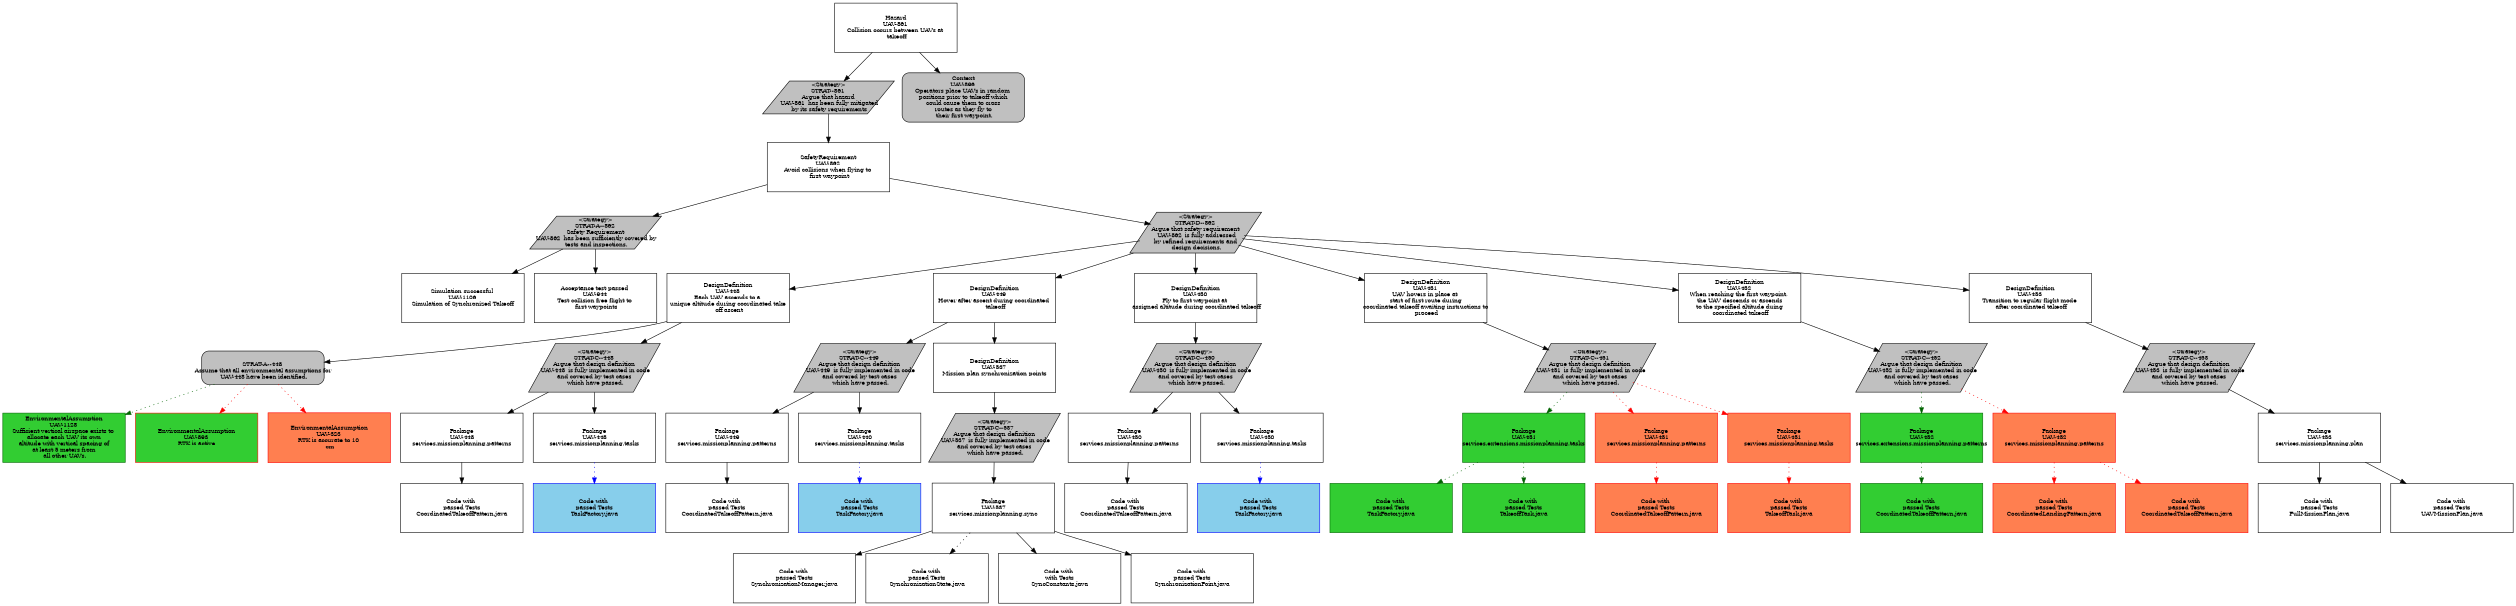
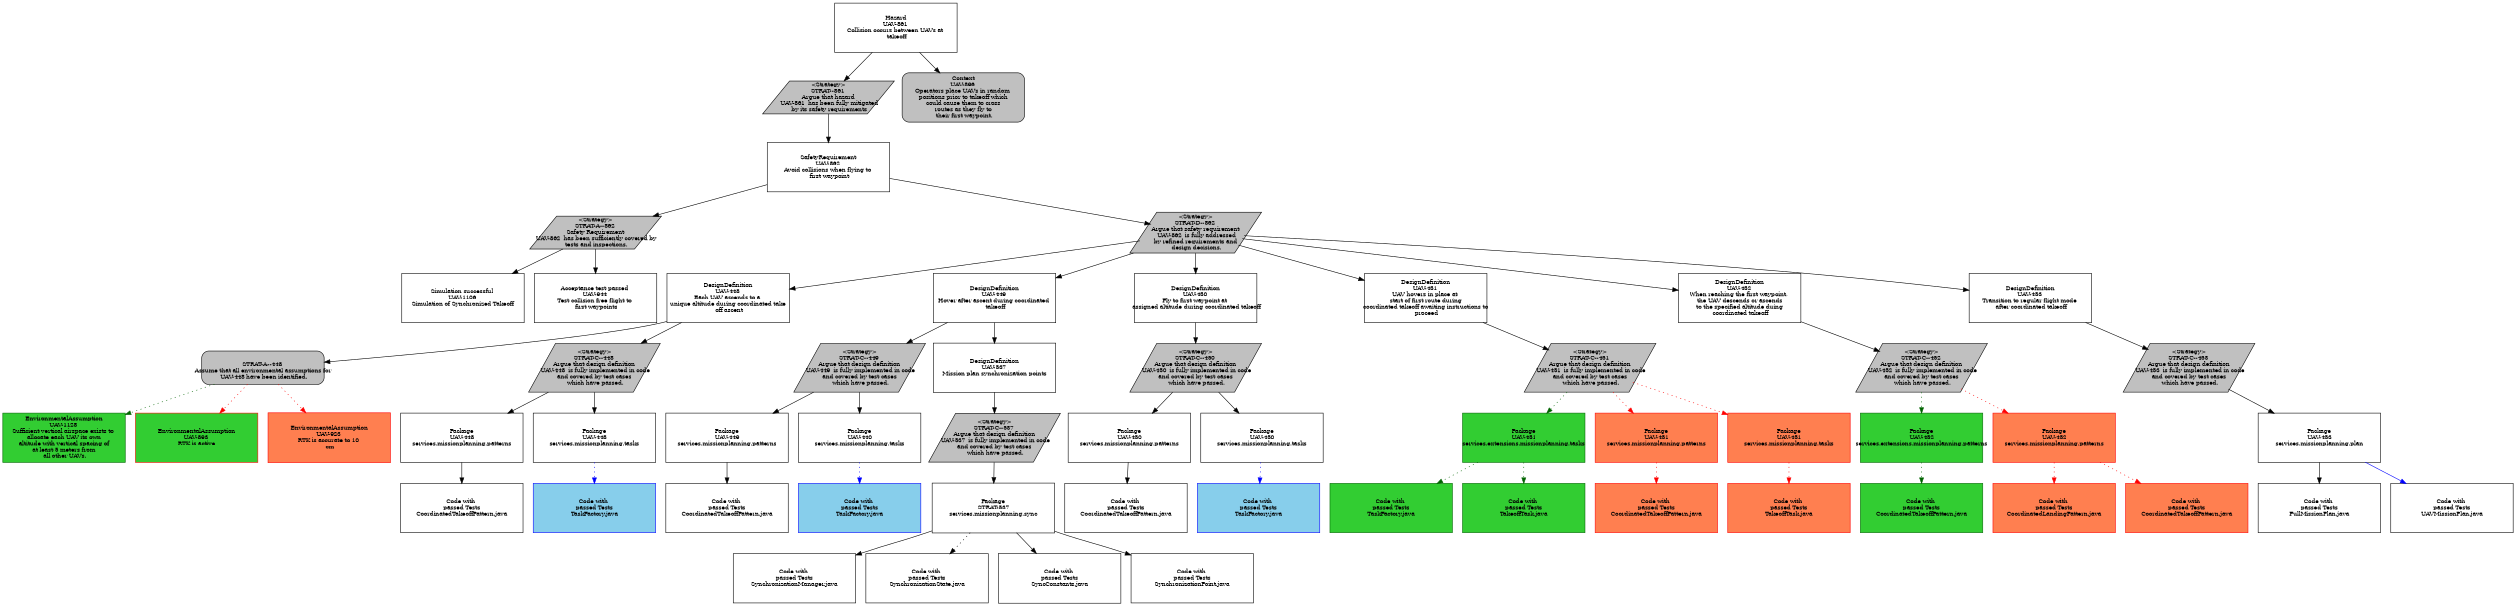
(329, 438) -> (329, 438)
(2383, 472) -> (2383, 472)
(993, 508) -> (993, 508)
(1060, 578) -> (1060, 578)
